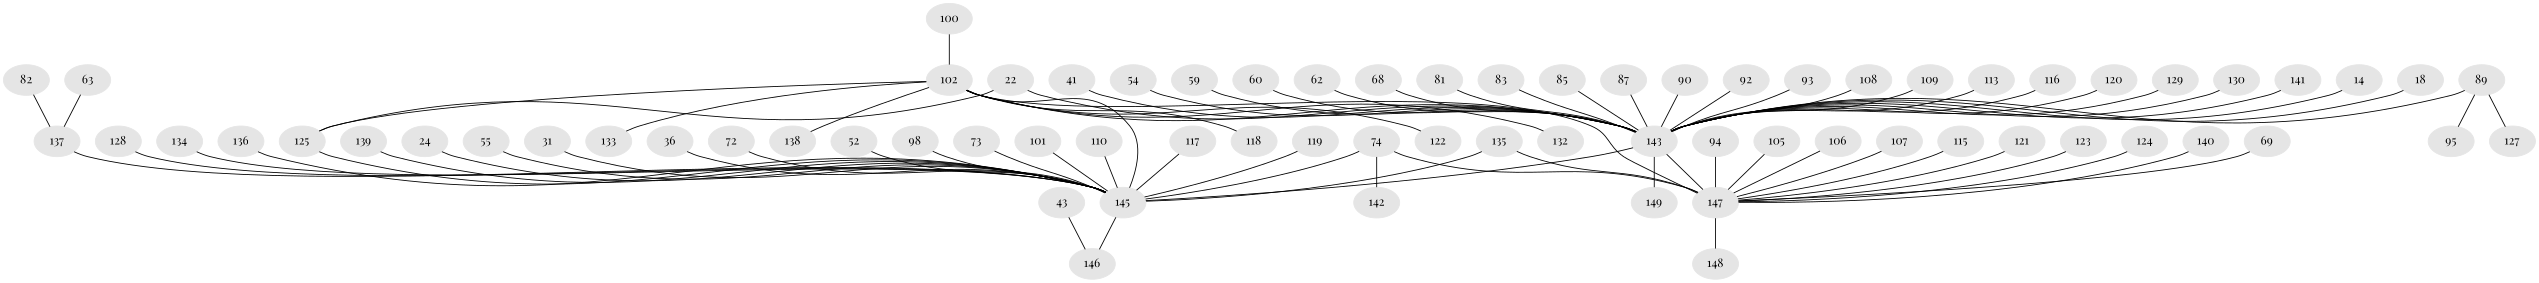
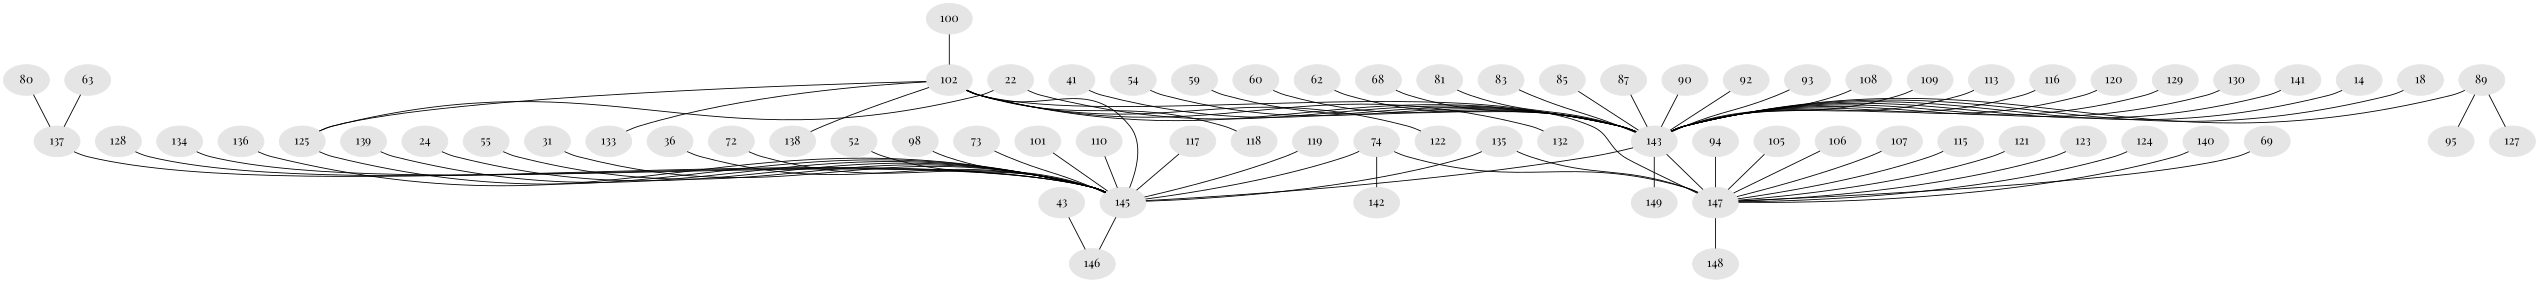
(26, 80) -> (26, 80)
